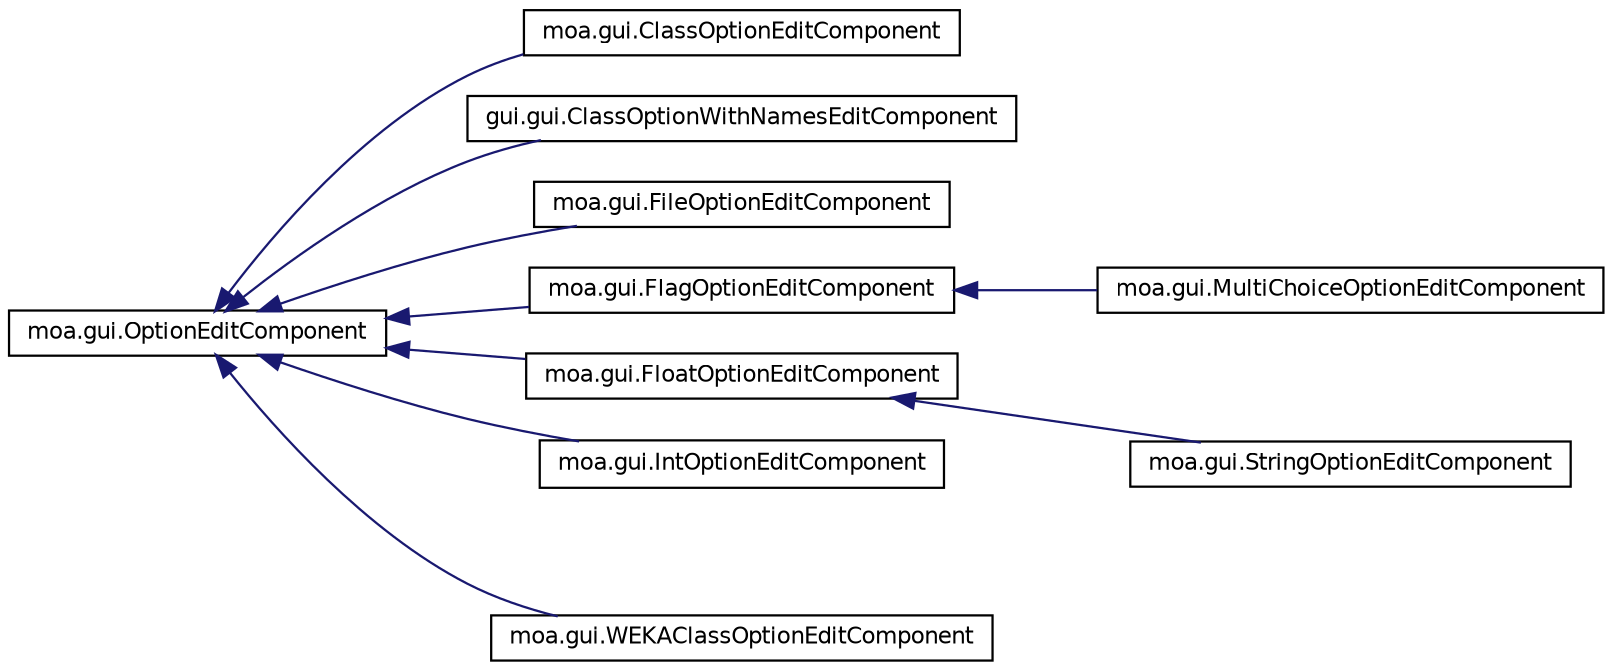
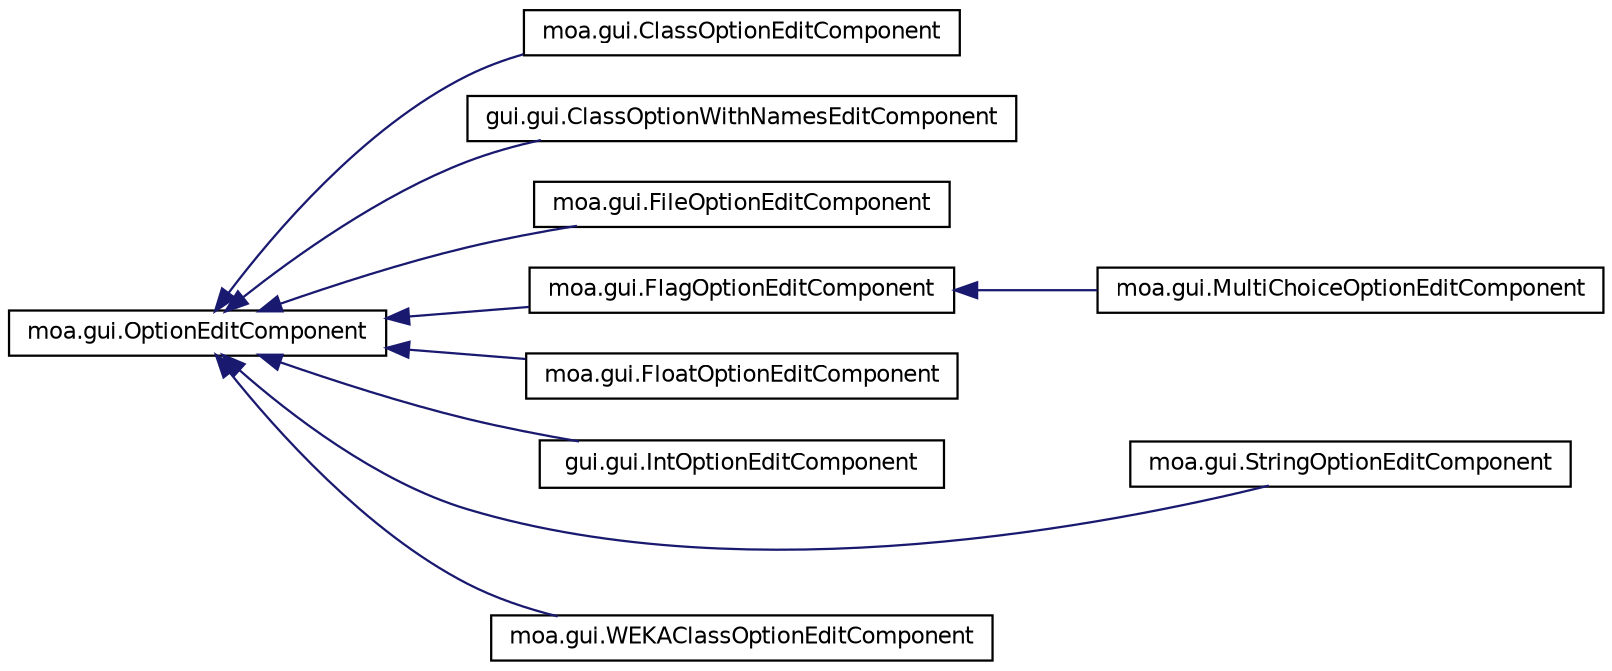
(1058, 422) -> (734, 548)
(742, 464) -> (742, 464)
